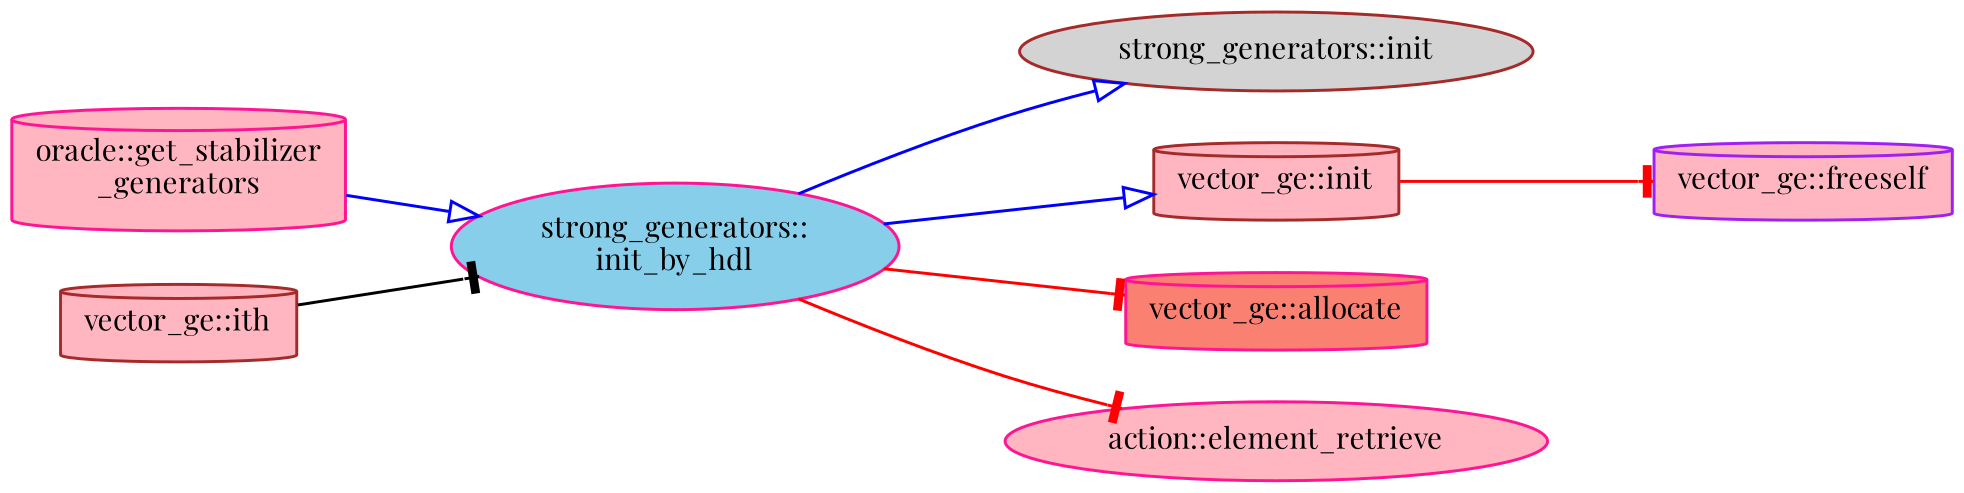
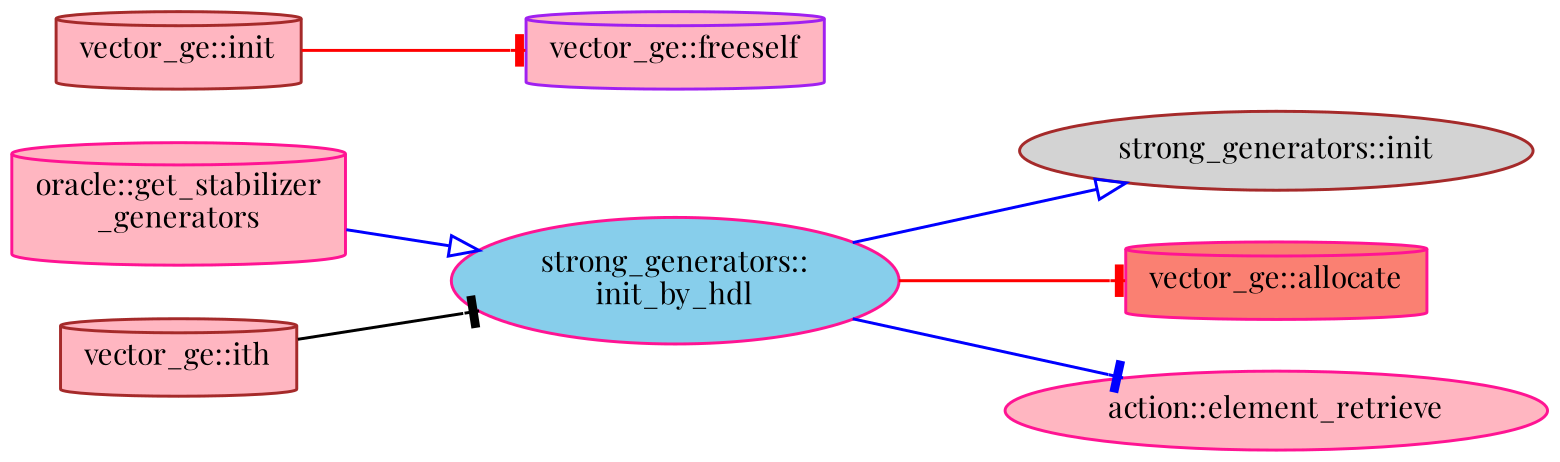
(1004, 211) -> none
(951, 358) -> (981, 347)
